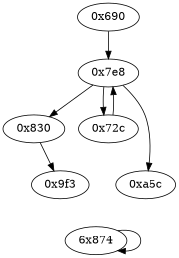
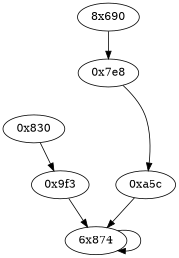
(108, 17) -> (108, 17)
(74, 99) -> none
(108, 129) -> none
none -> (76, 209)
none -> (123, 210)
